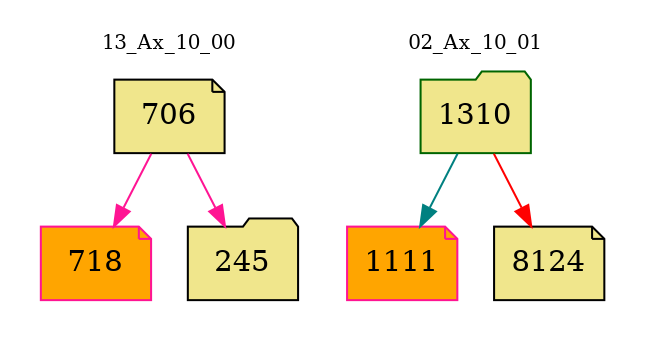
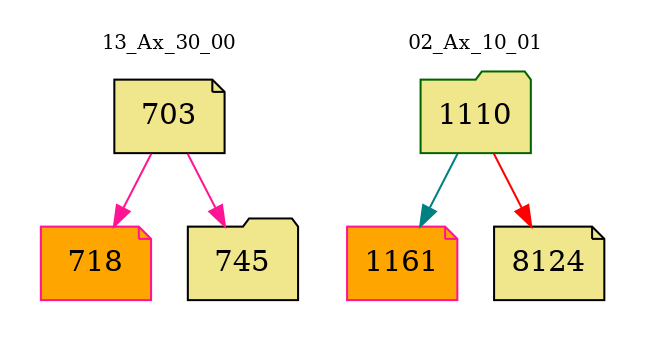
(169, 44) -> (169, 44)
(169, 116) -> (169, 116)
(476, 116) -> (476, 116)
(243, 263) -> (243, 263)
(402, 263) -> (402, 263)
